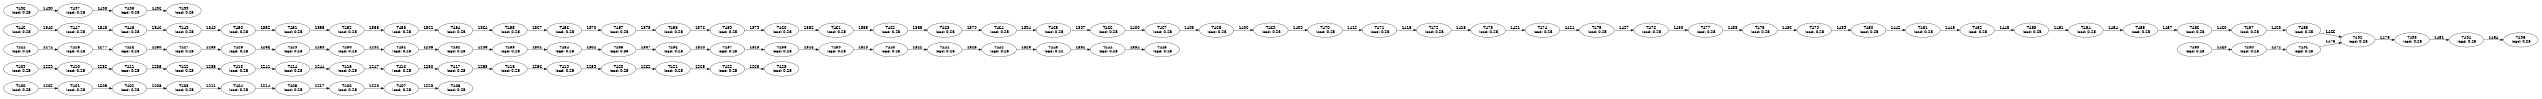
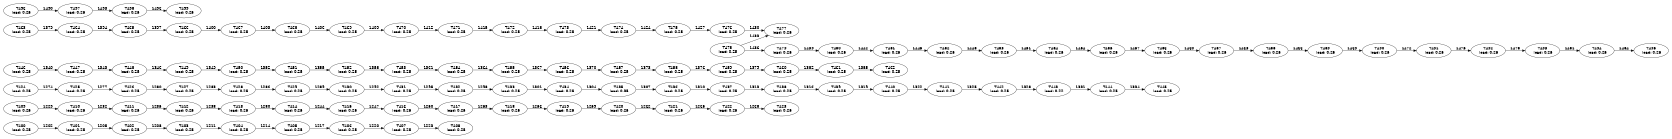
(916, 30) -> none
(1731, 30) -> (753, 41)
(2329, 35) -> (1297, 51)
(265, 67) -> (265, 107)
